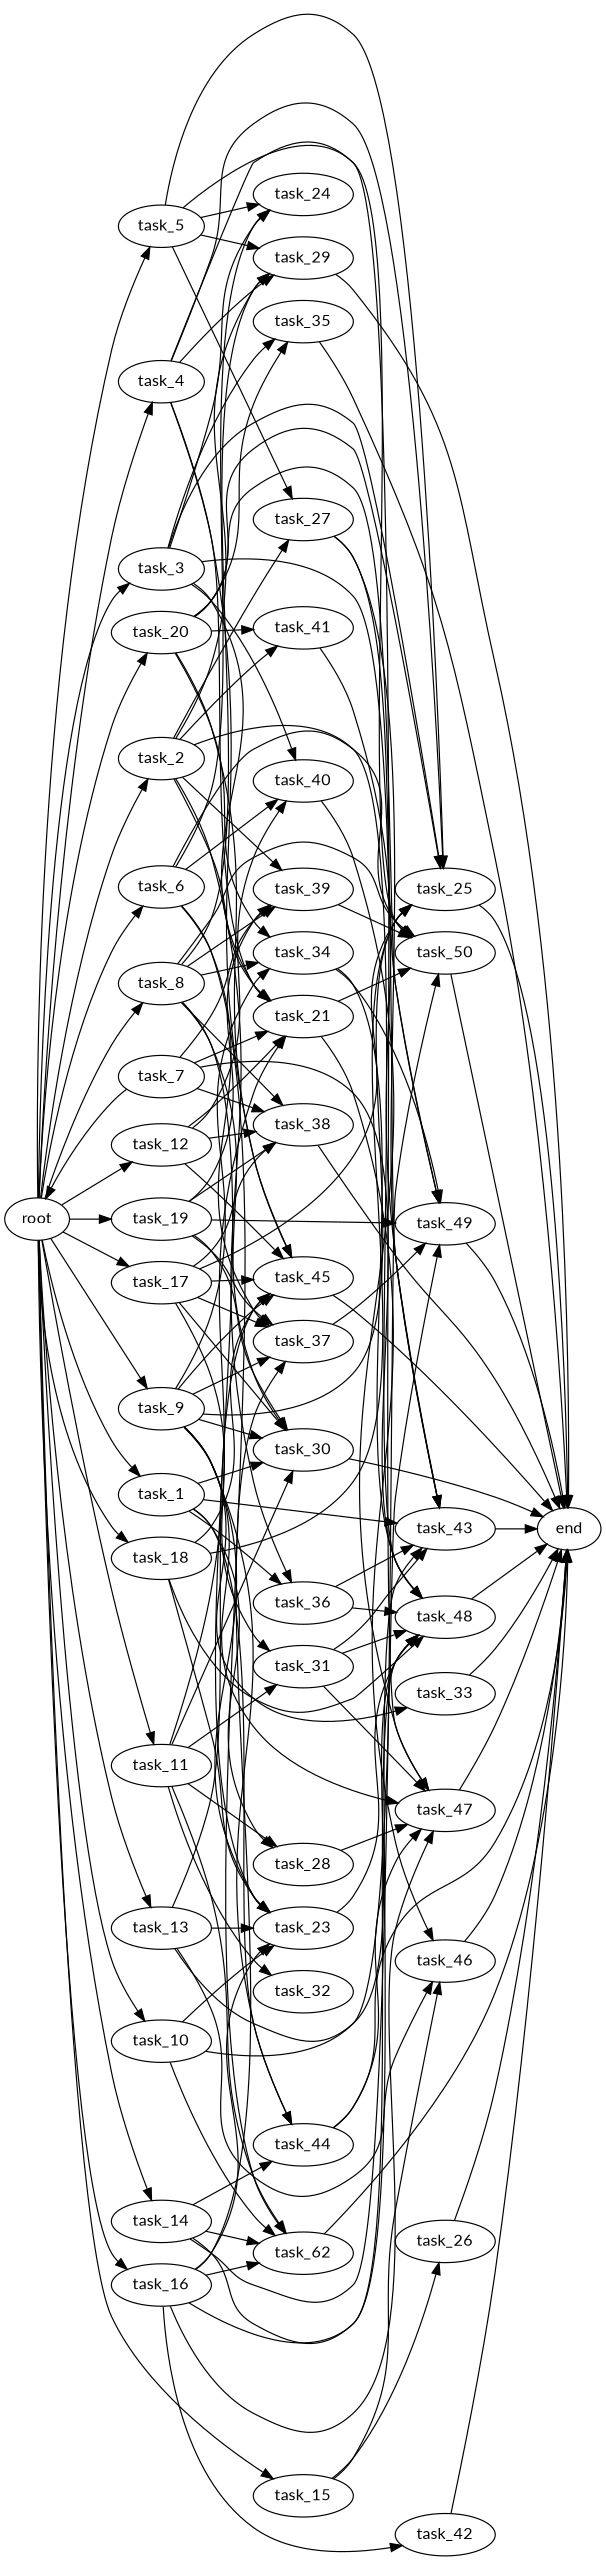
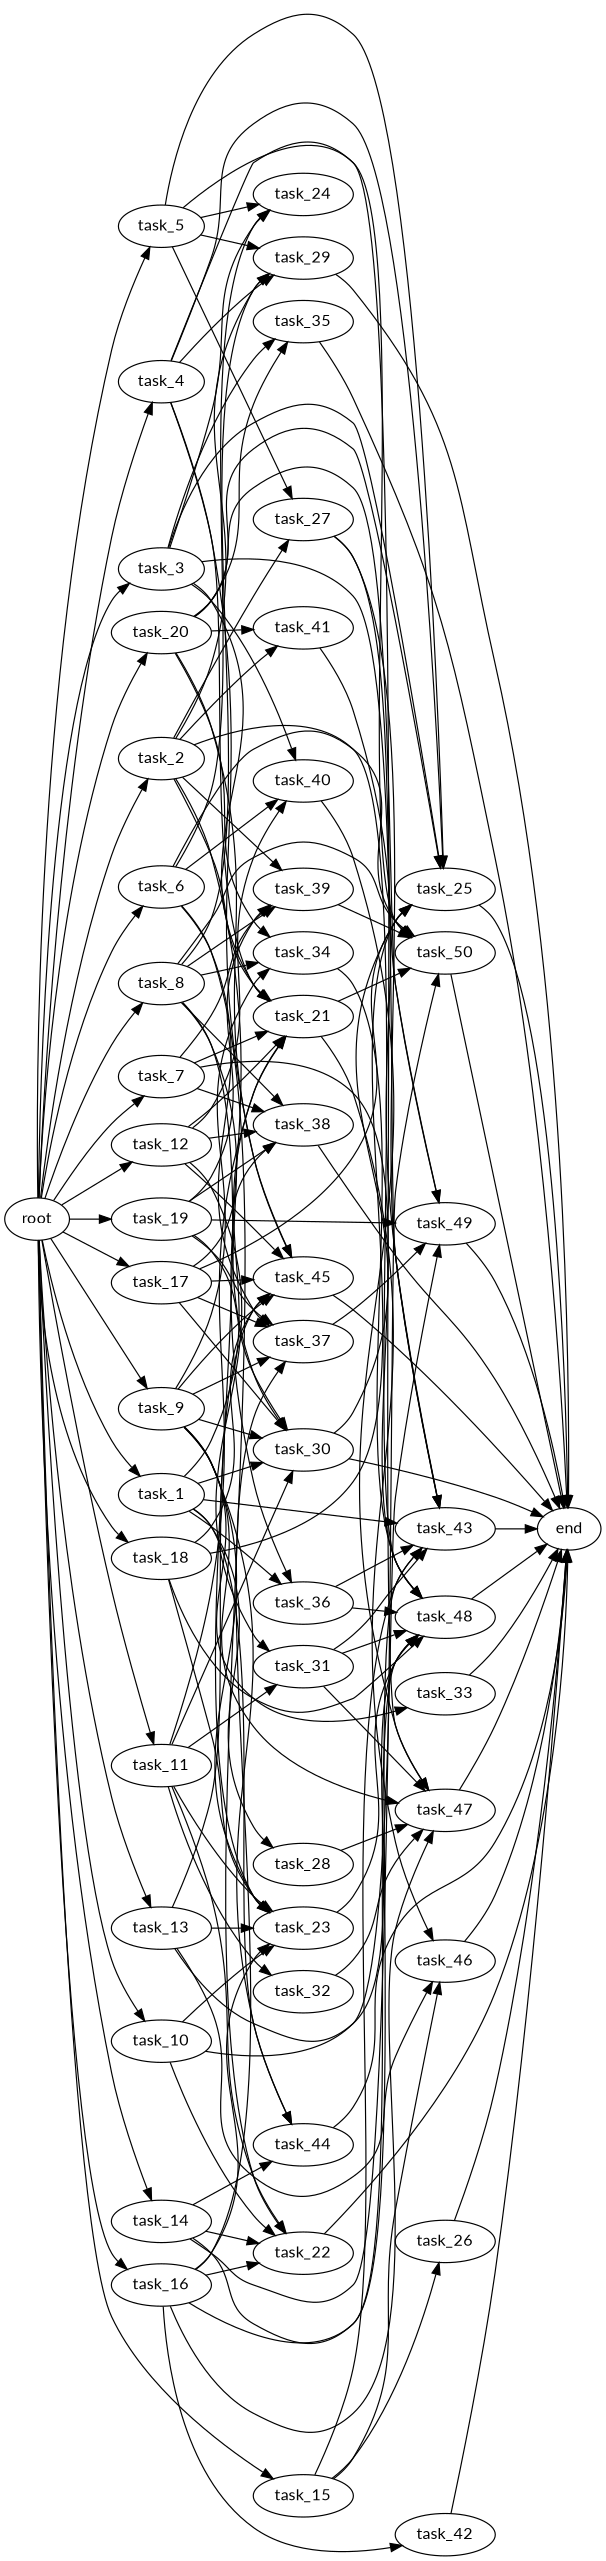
(403, 1072) -> none
(85, 1135) -> (90, 1149)
none -> (236, 1264)
(359, 1362) -> (358, 1081)
(215, 1393) -> (230, 1401)
(228, 1812) -> (214, 1849)
(377, 1985) -> (377, 1909)
none -> (365, 2039)
(303, 2253) -> (303, 2253)
